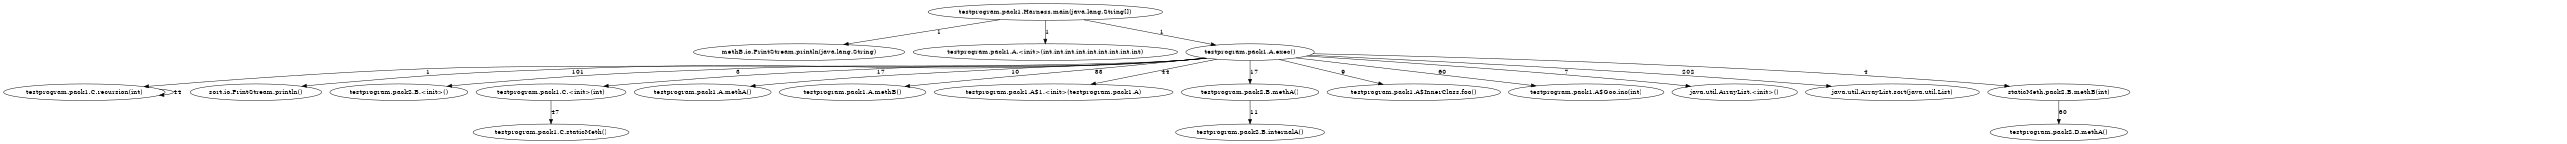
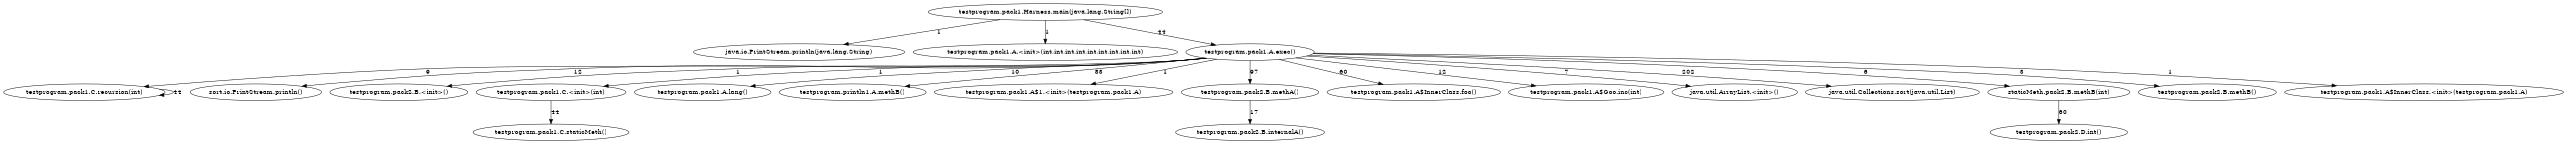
(1162, 32) -> (1162, 32)
(799, 52) -> (799, 52)
(428, 72) -> (428, 72)
(578, 72) -> (578, 72)
(738, 72) -> (738, 72)
(881, 72) -> (881, 72)
(1166, 72) -> (1166, 72)
(1254, 72) -> (1254, 72)
(1344, 72) -> (1344, 72)
(1443, 72) -> (1443, 72)
(1866, 72) -> (1866, 72)
(703, 92) -> (703, 92)
(853, 92) -> (853, 92)
(1892, 92) -> (1892, 92)
none -> (2207, 92)
none -> (2424, 92)
(555, 112) -> (555, 112)
(1254, 112) -> (1254, 112)
(2059, 132) -> (2059, 132)
